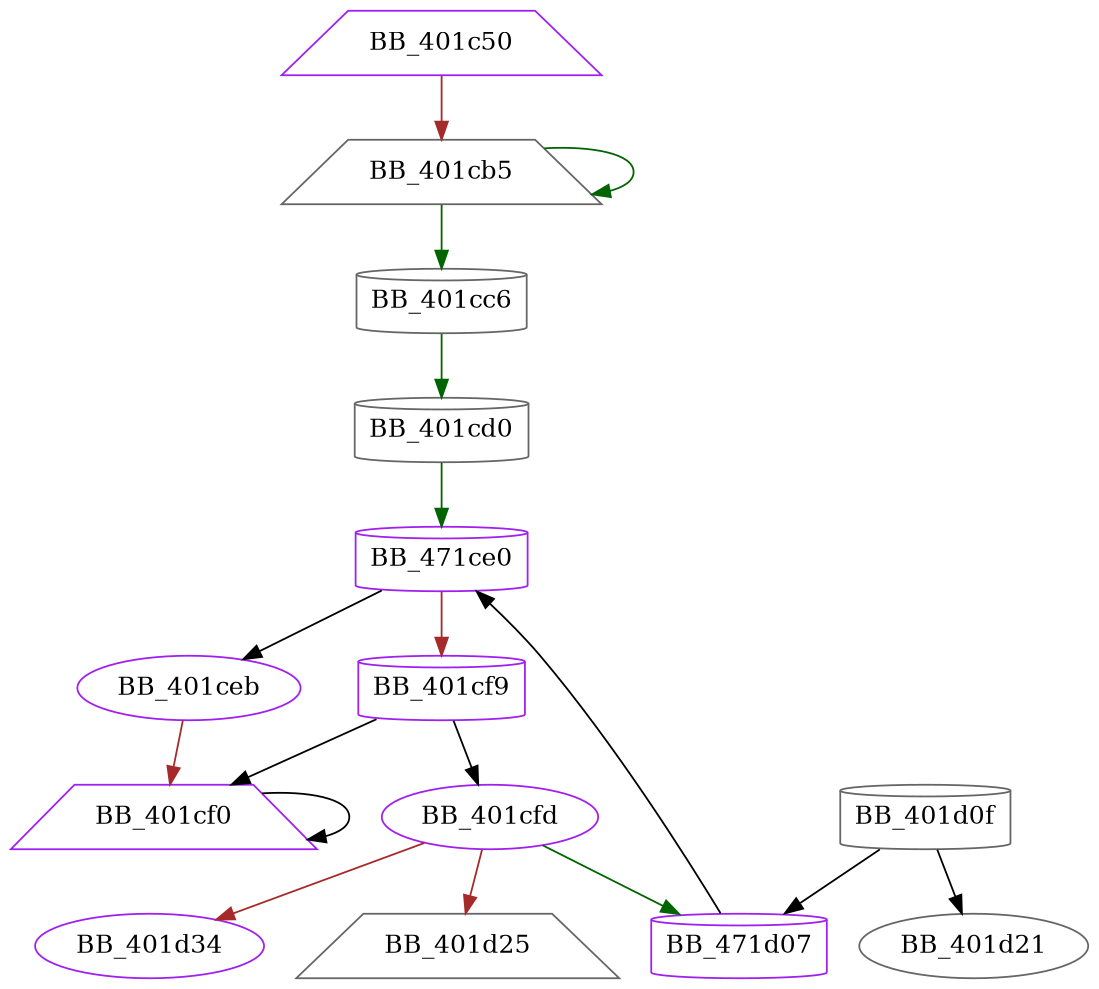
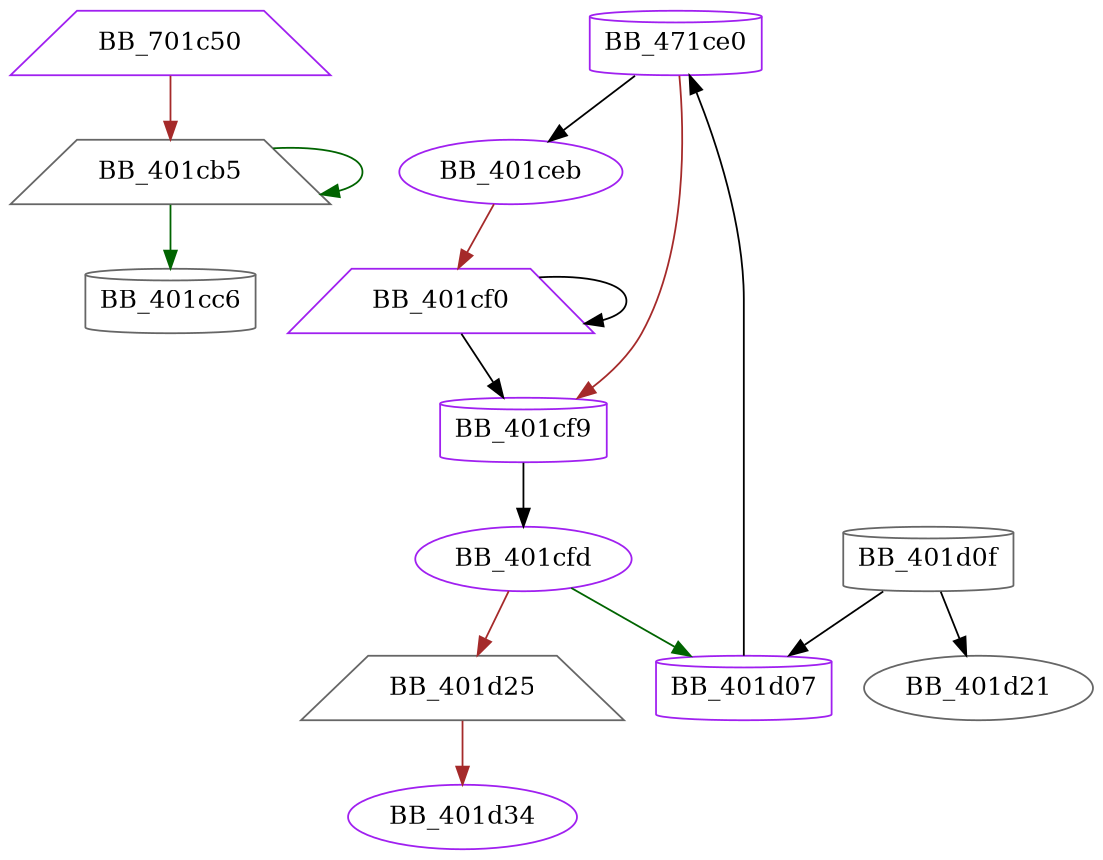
(442, 43) -> (170, 43)
(442, 430) -> none
(312, 748) -> (477, 358)
(329, 878) -> (463, 744)
(739, 946) -> (744, 688)
